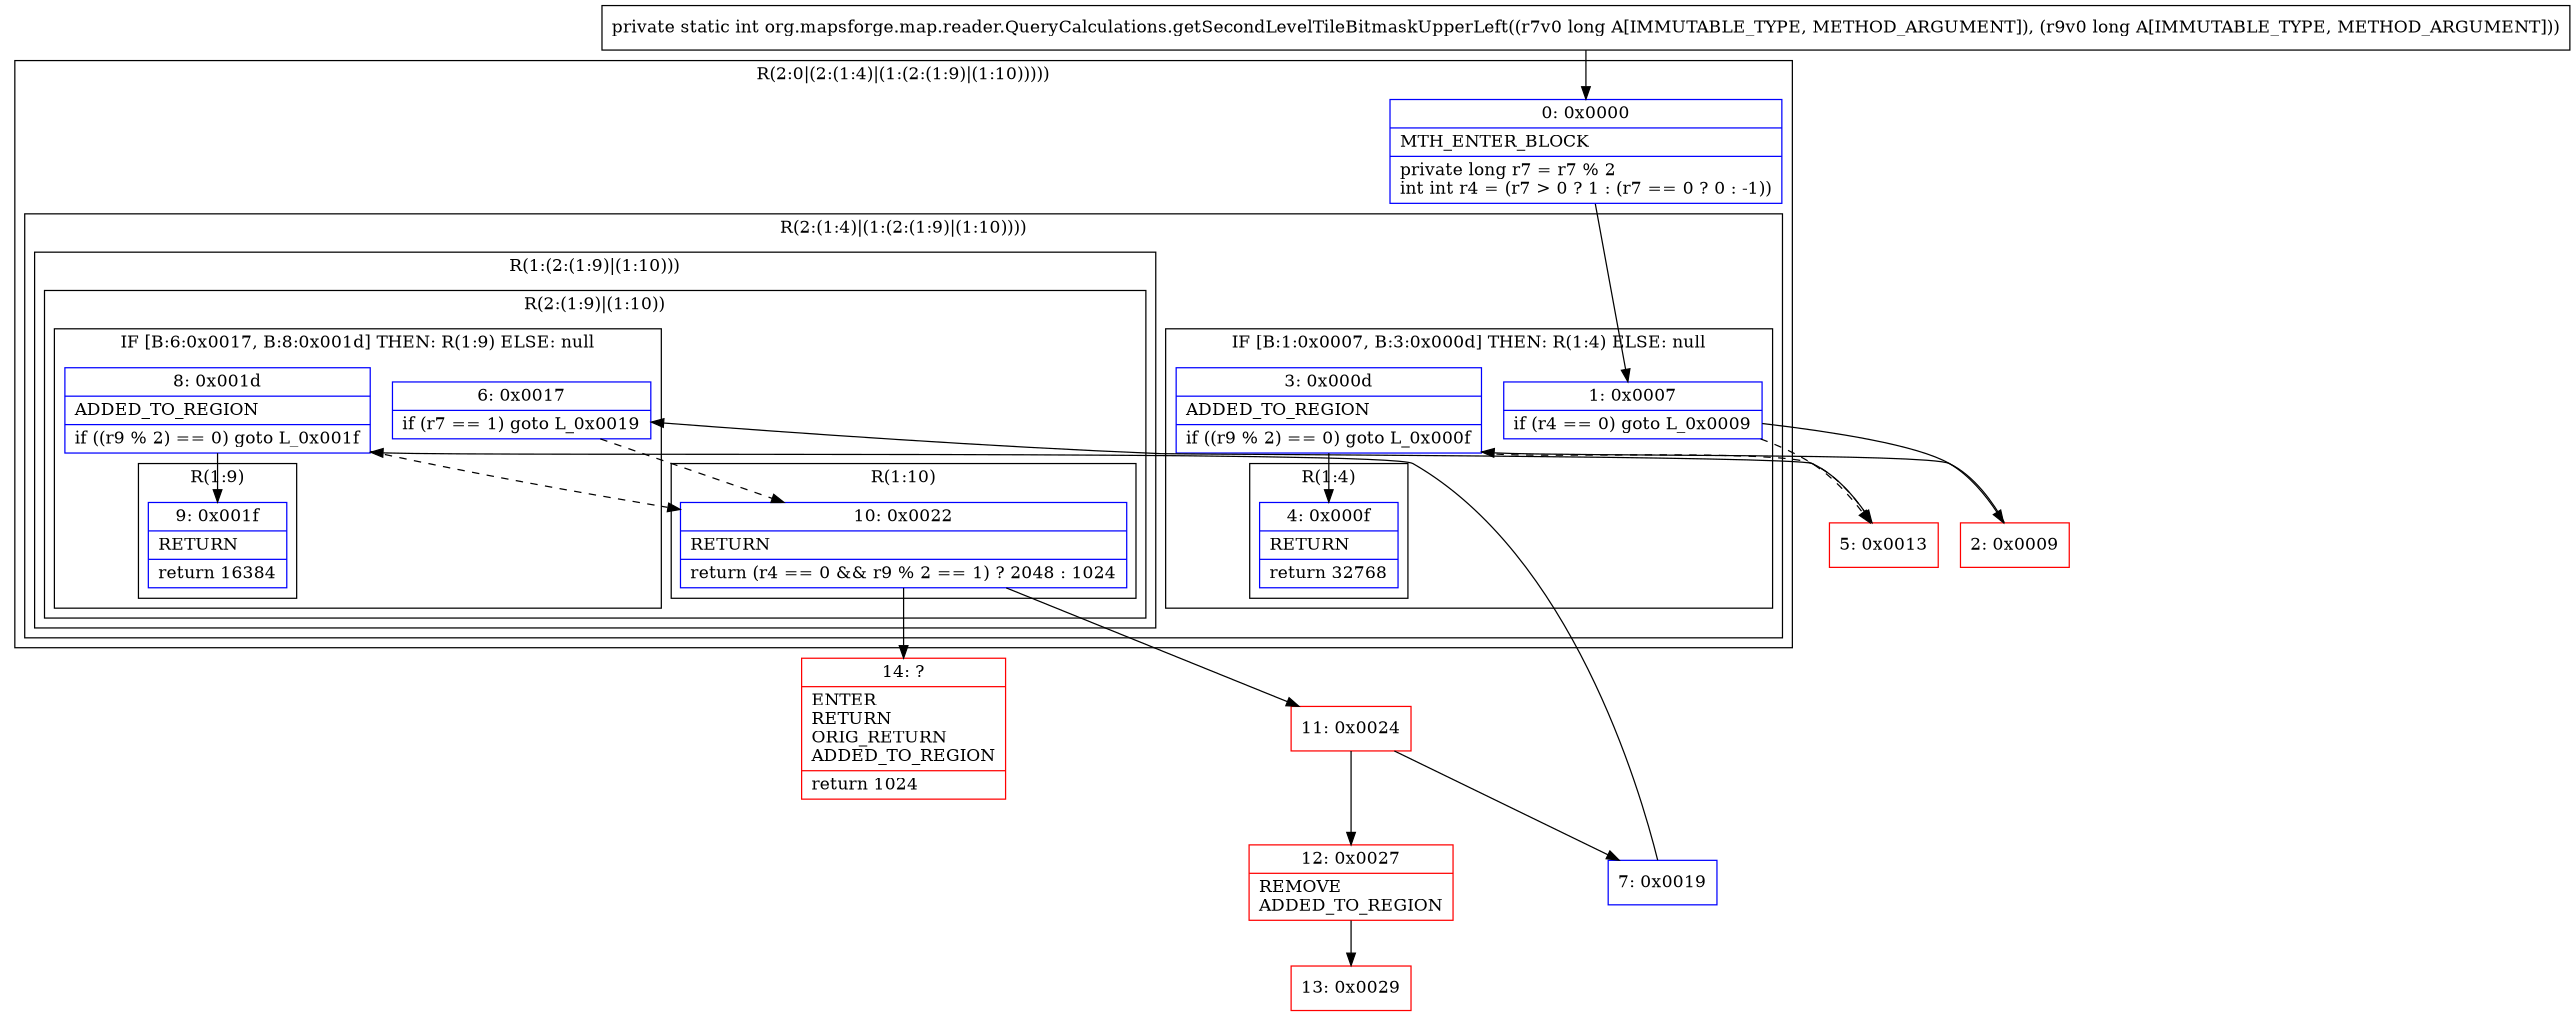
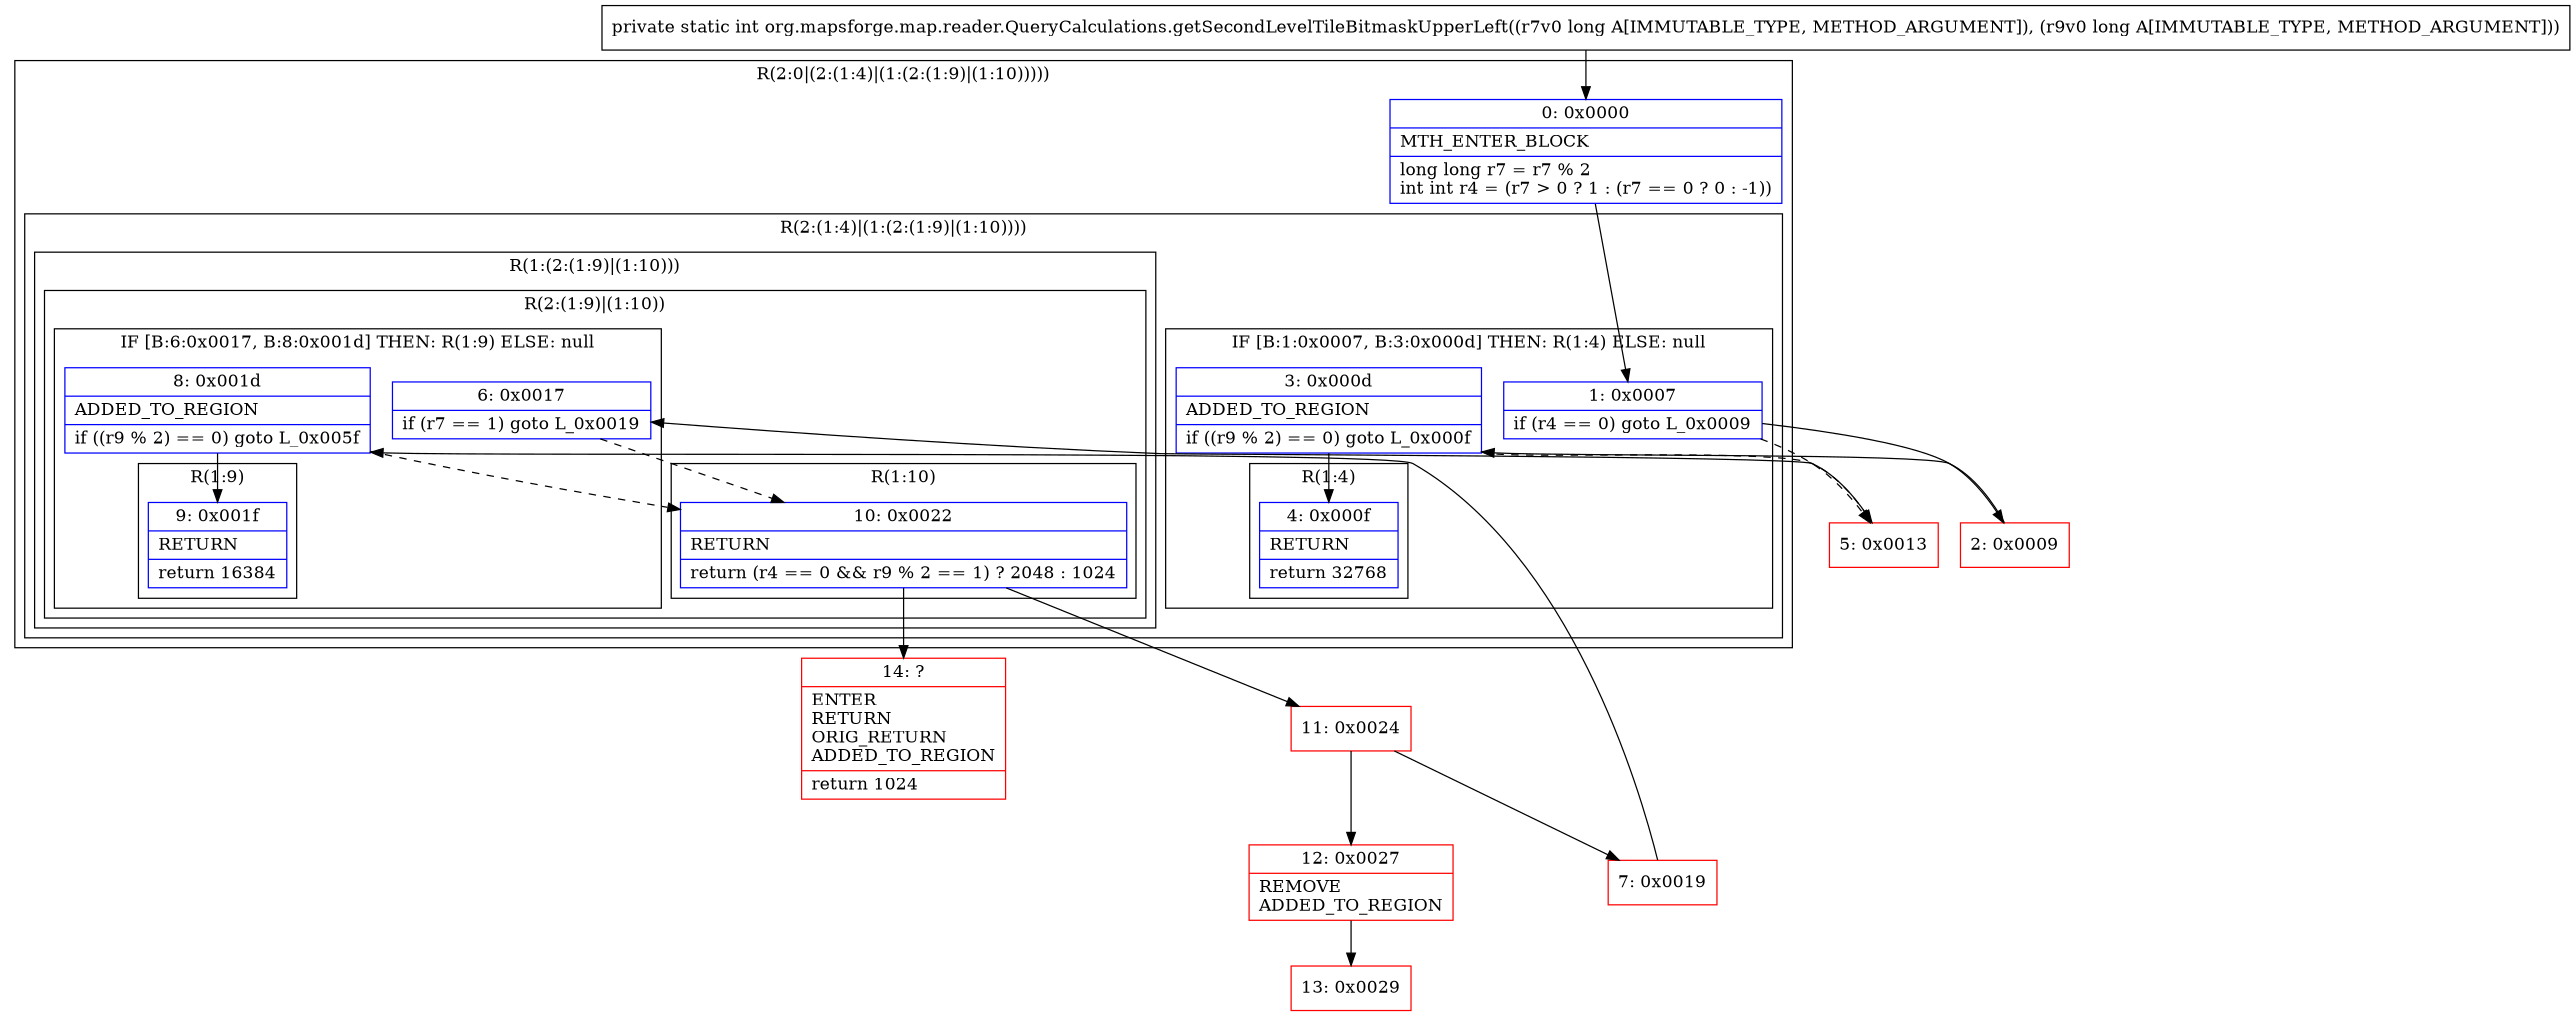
(1508, 170) -> (1496, 170)
(218, 438) -> (218, 438)
(1663, 883) -> (1663, 883)
